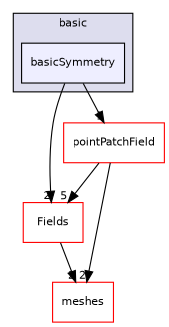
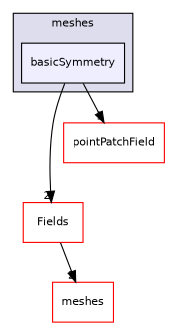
(73, 24) -> (73, 24)
(87, 178) -> none
(100, 217) -> none
